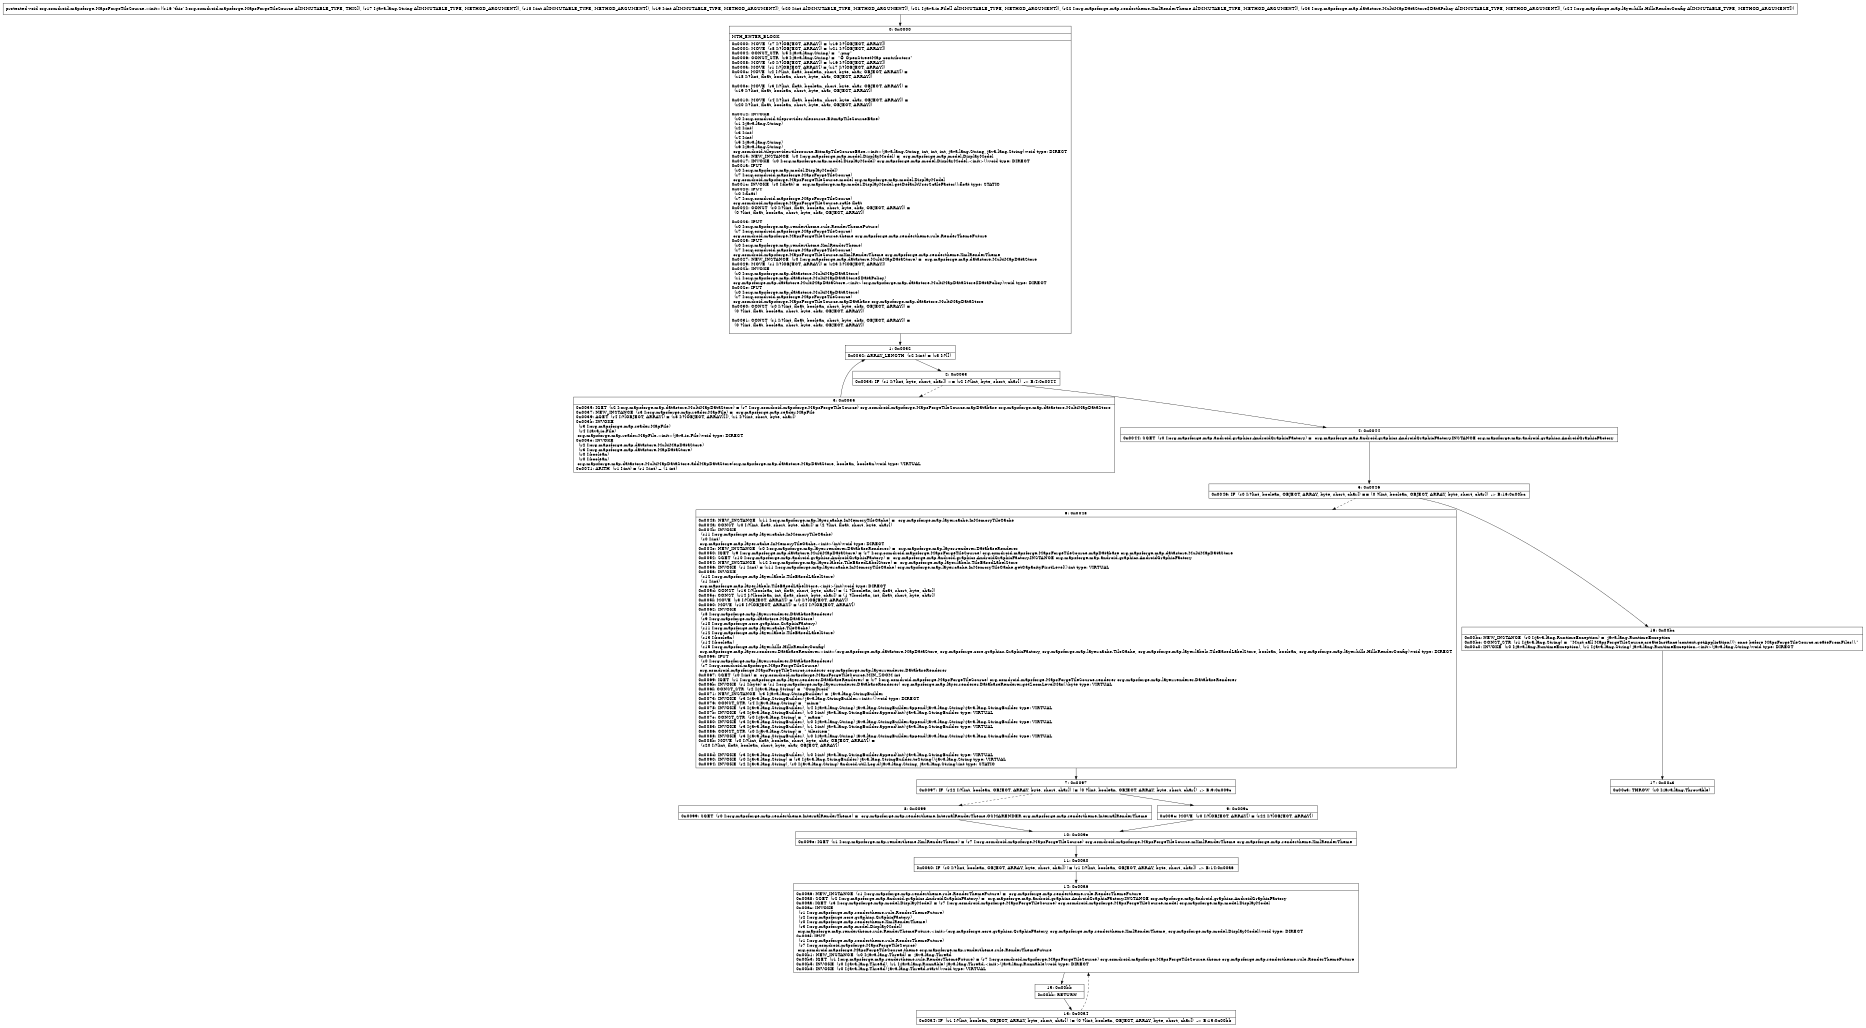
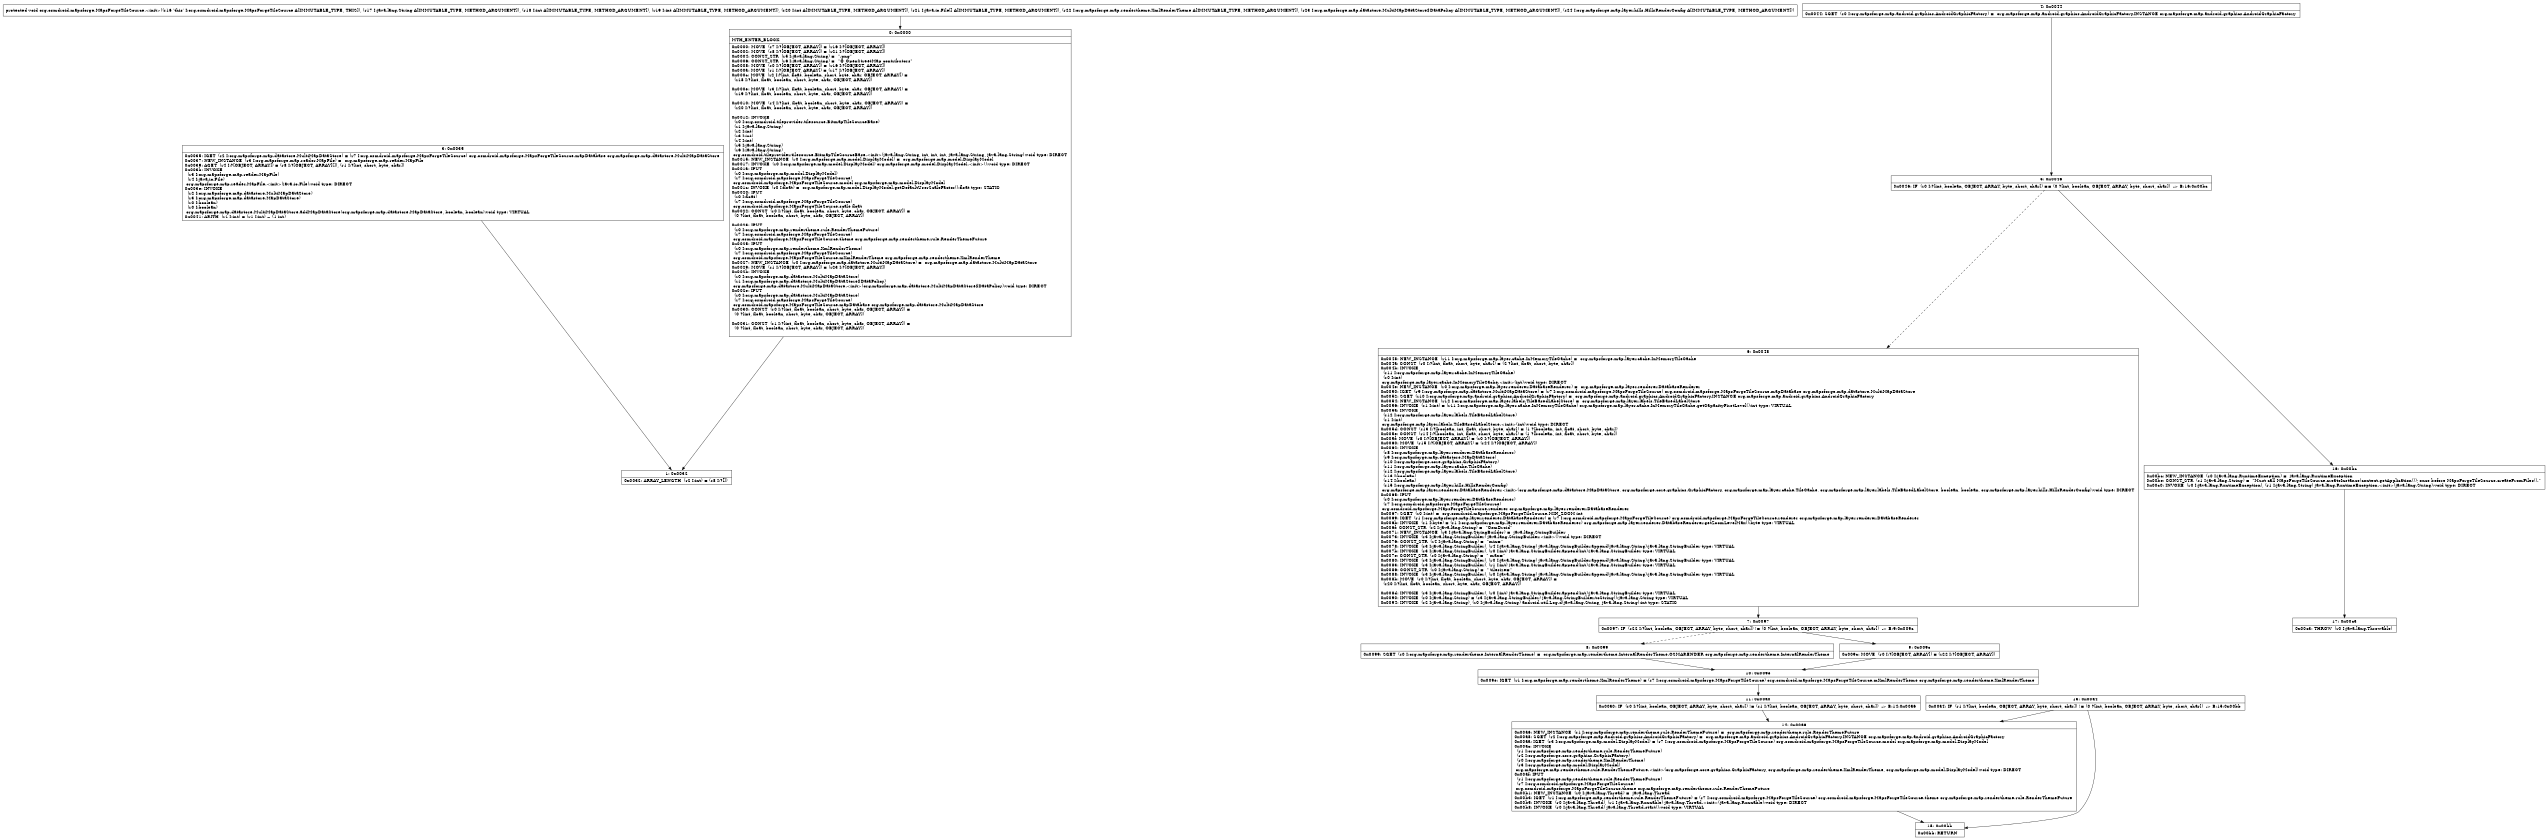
(956, 378) -> none
(1088, 994) -> (2028, 716)
(1067, 1003) -> (2076, 813)
